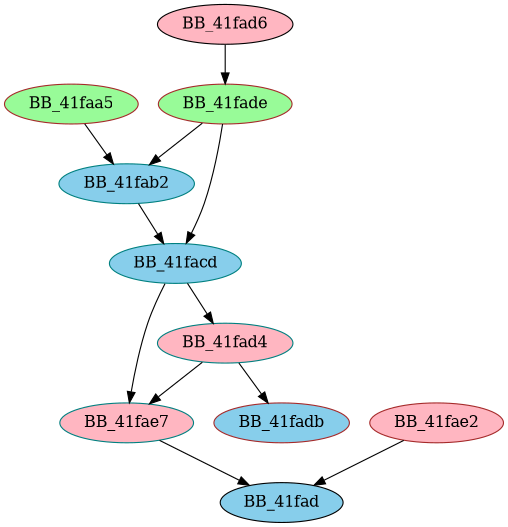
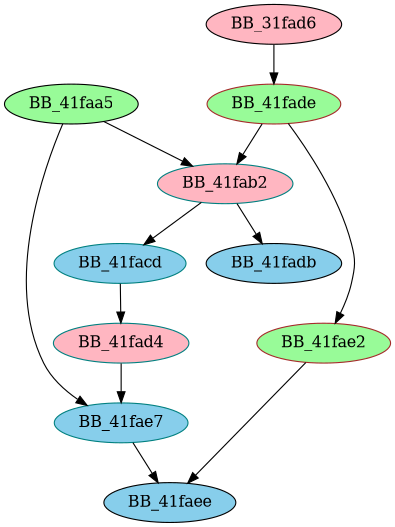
(225, 24) -> (274, 24)
(71, 104) -> (71, 104)
(211, 180) -> (341, 213)
(127, 184) -> (225, 184)
(144, 336) -> (27, 267)
(250, 379) -> (247, 219)
(127, 423) -> (121, 423)
(282, 423) -> (274, 263)
(437, 423) -> (324, 343)
(282, 503) -> (170, 503)
